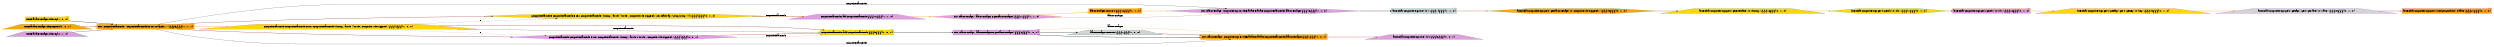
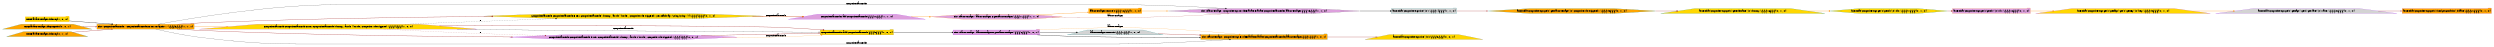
(47, 34) -> (47, 34)
(1424, 37) -> (1424, 37)
